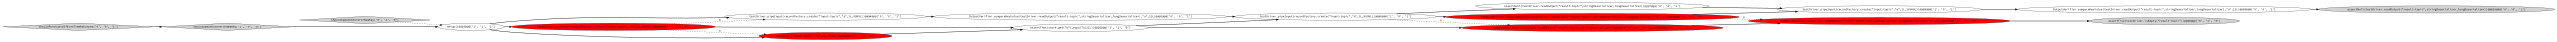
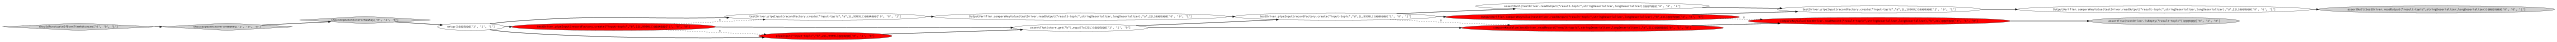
(418, 23) -> (418, 23)
(364, 27) -> (295, 23)
